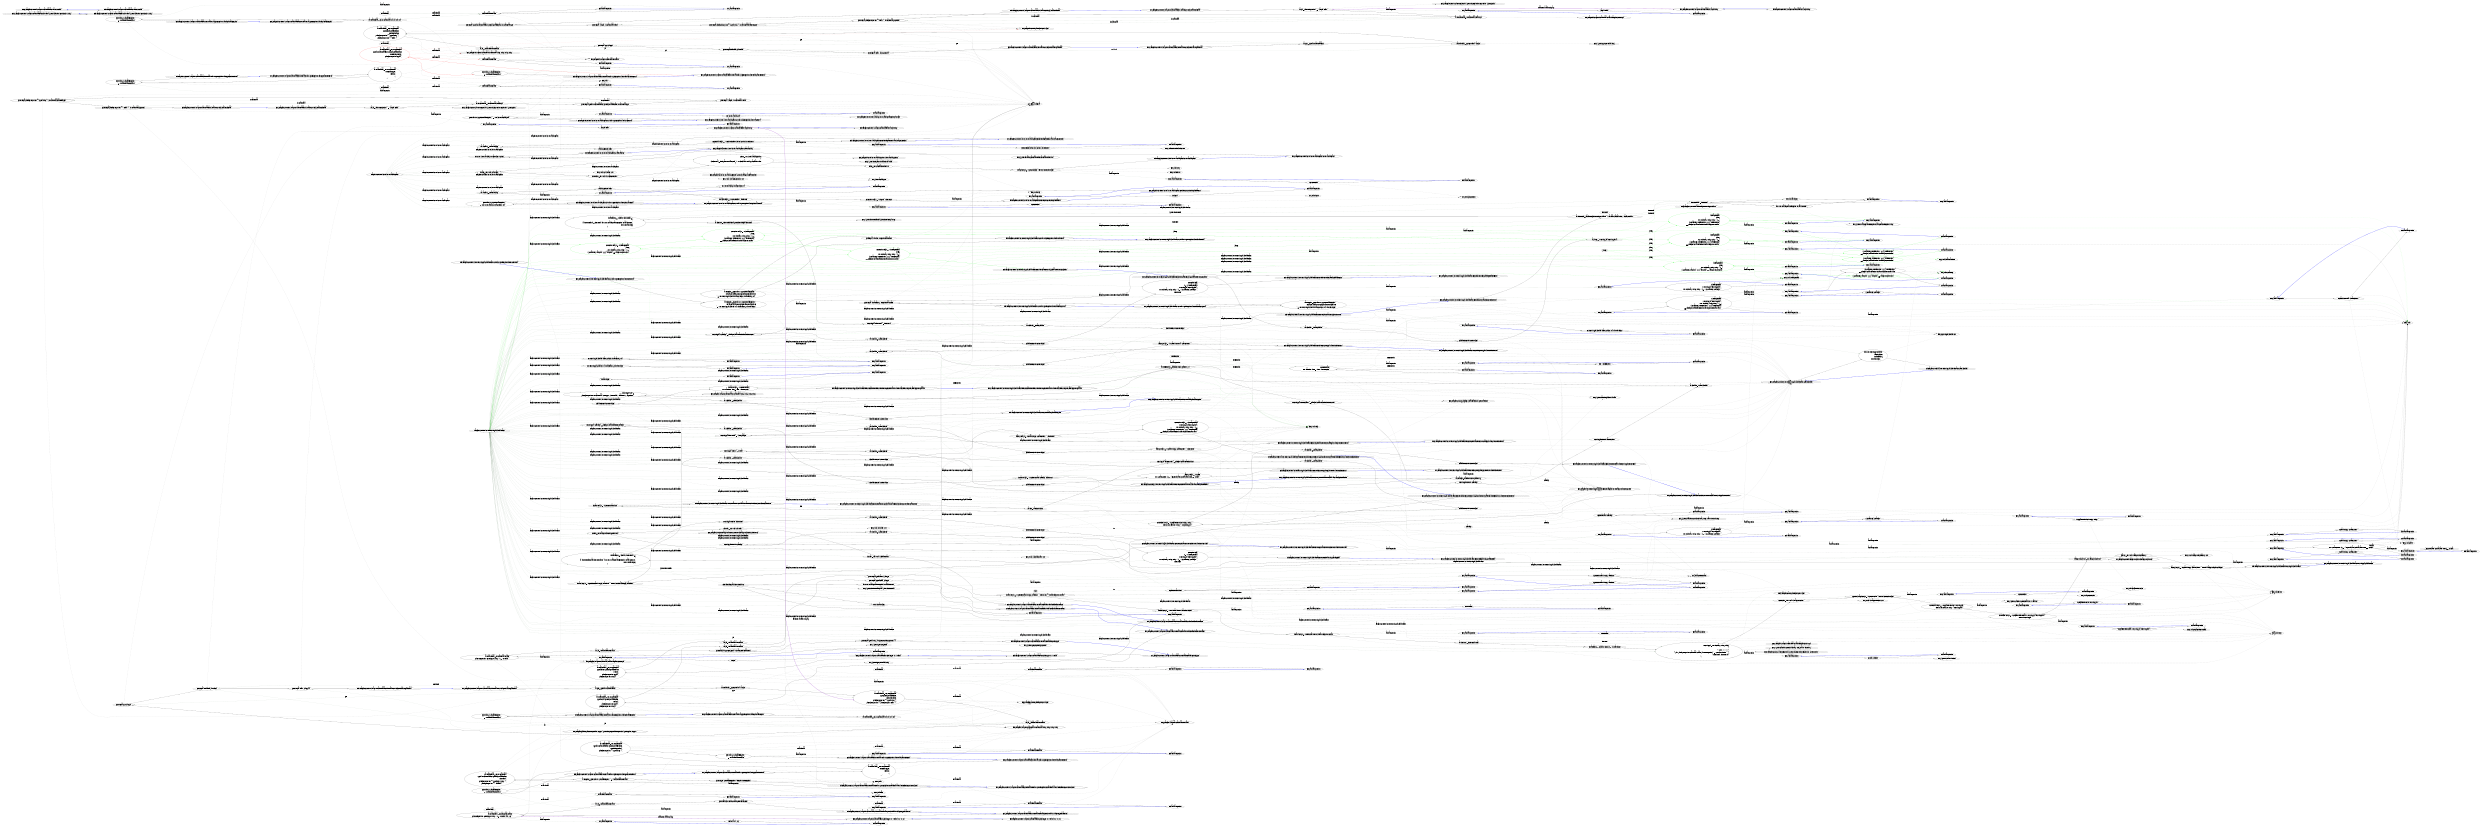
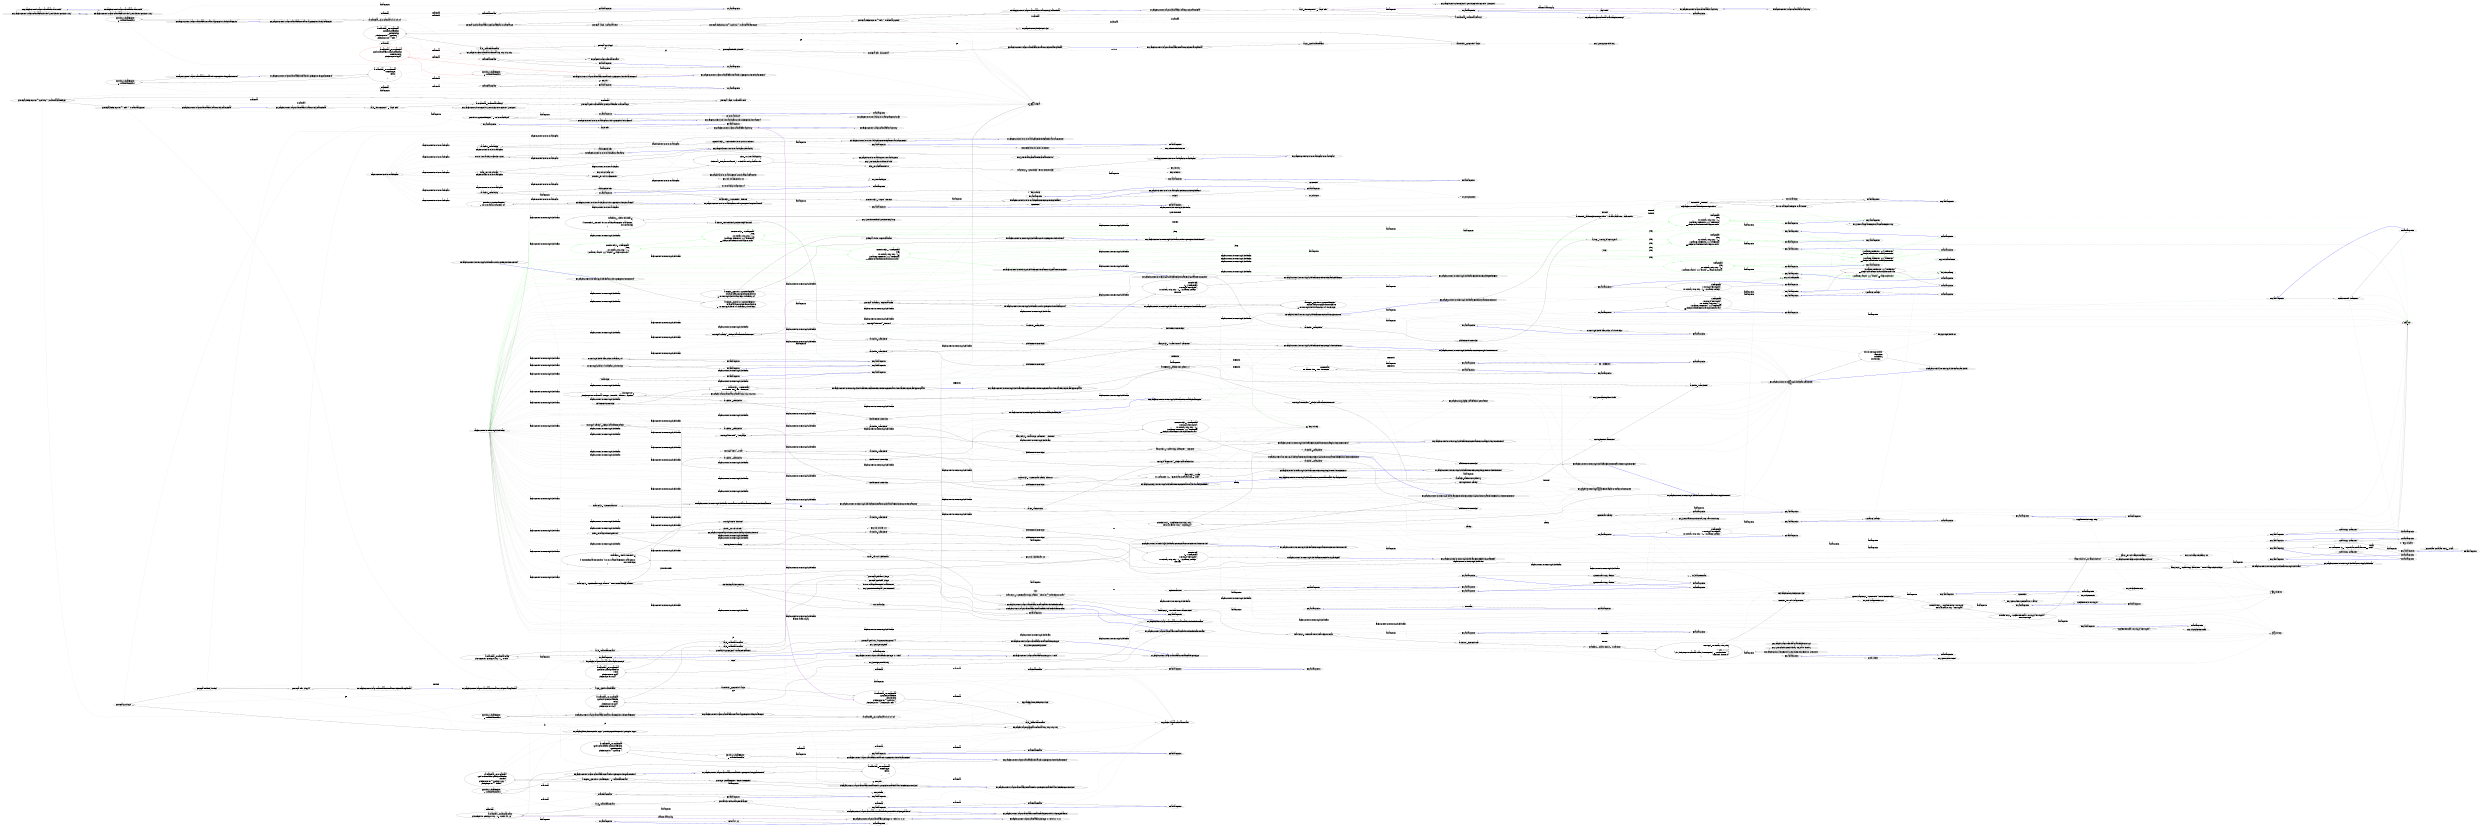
(1546, 480) -> (1546, 480)
